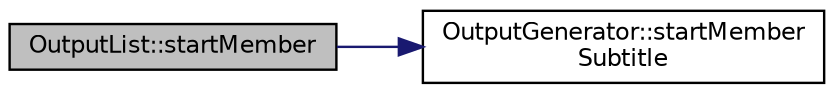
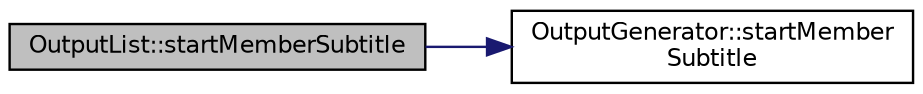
(173, 47) -> (217, 47)
